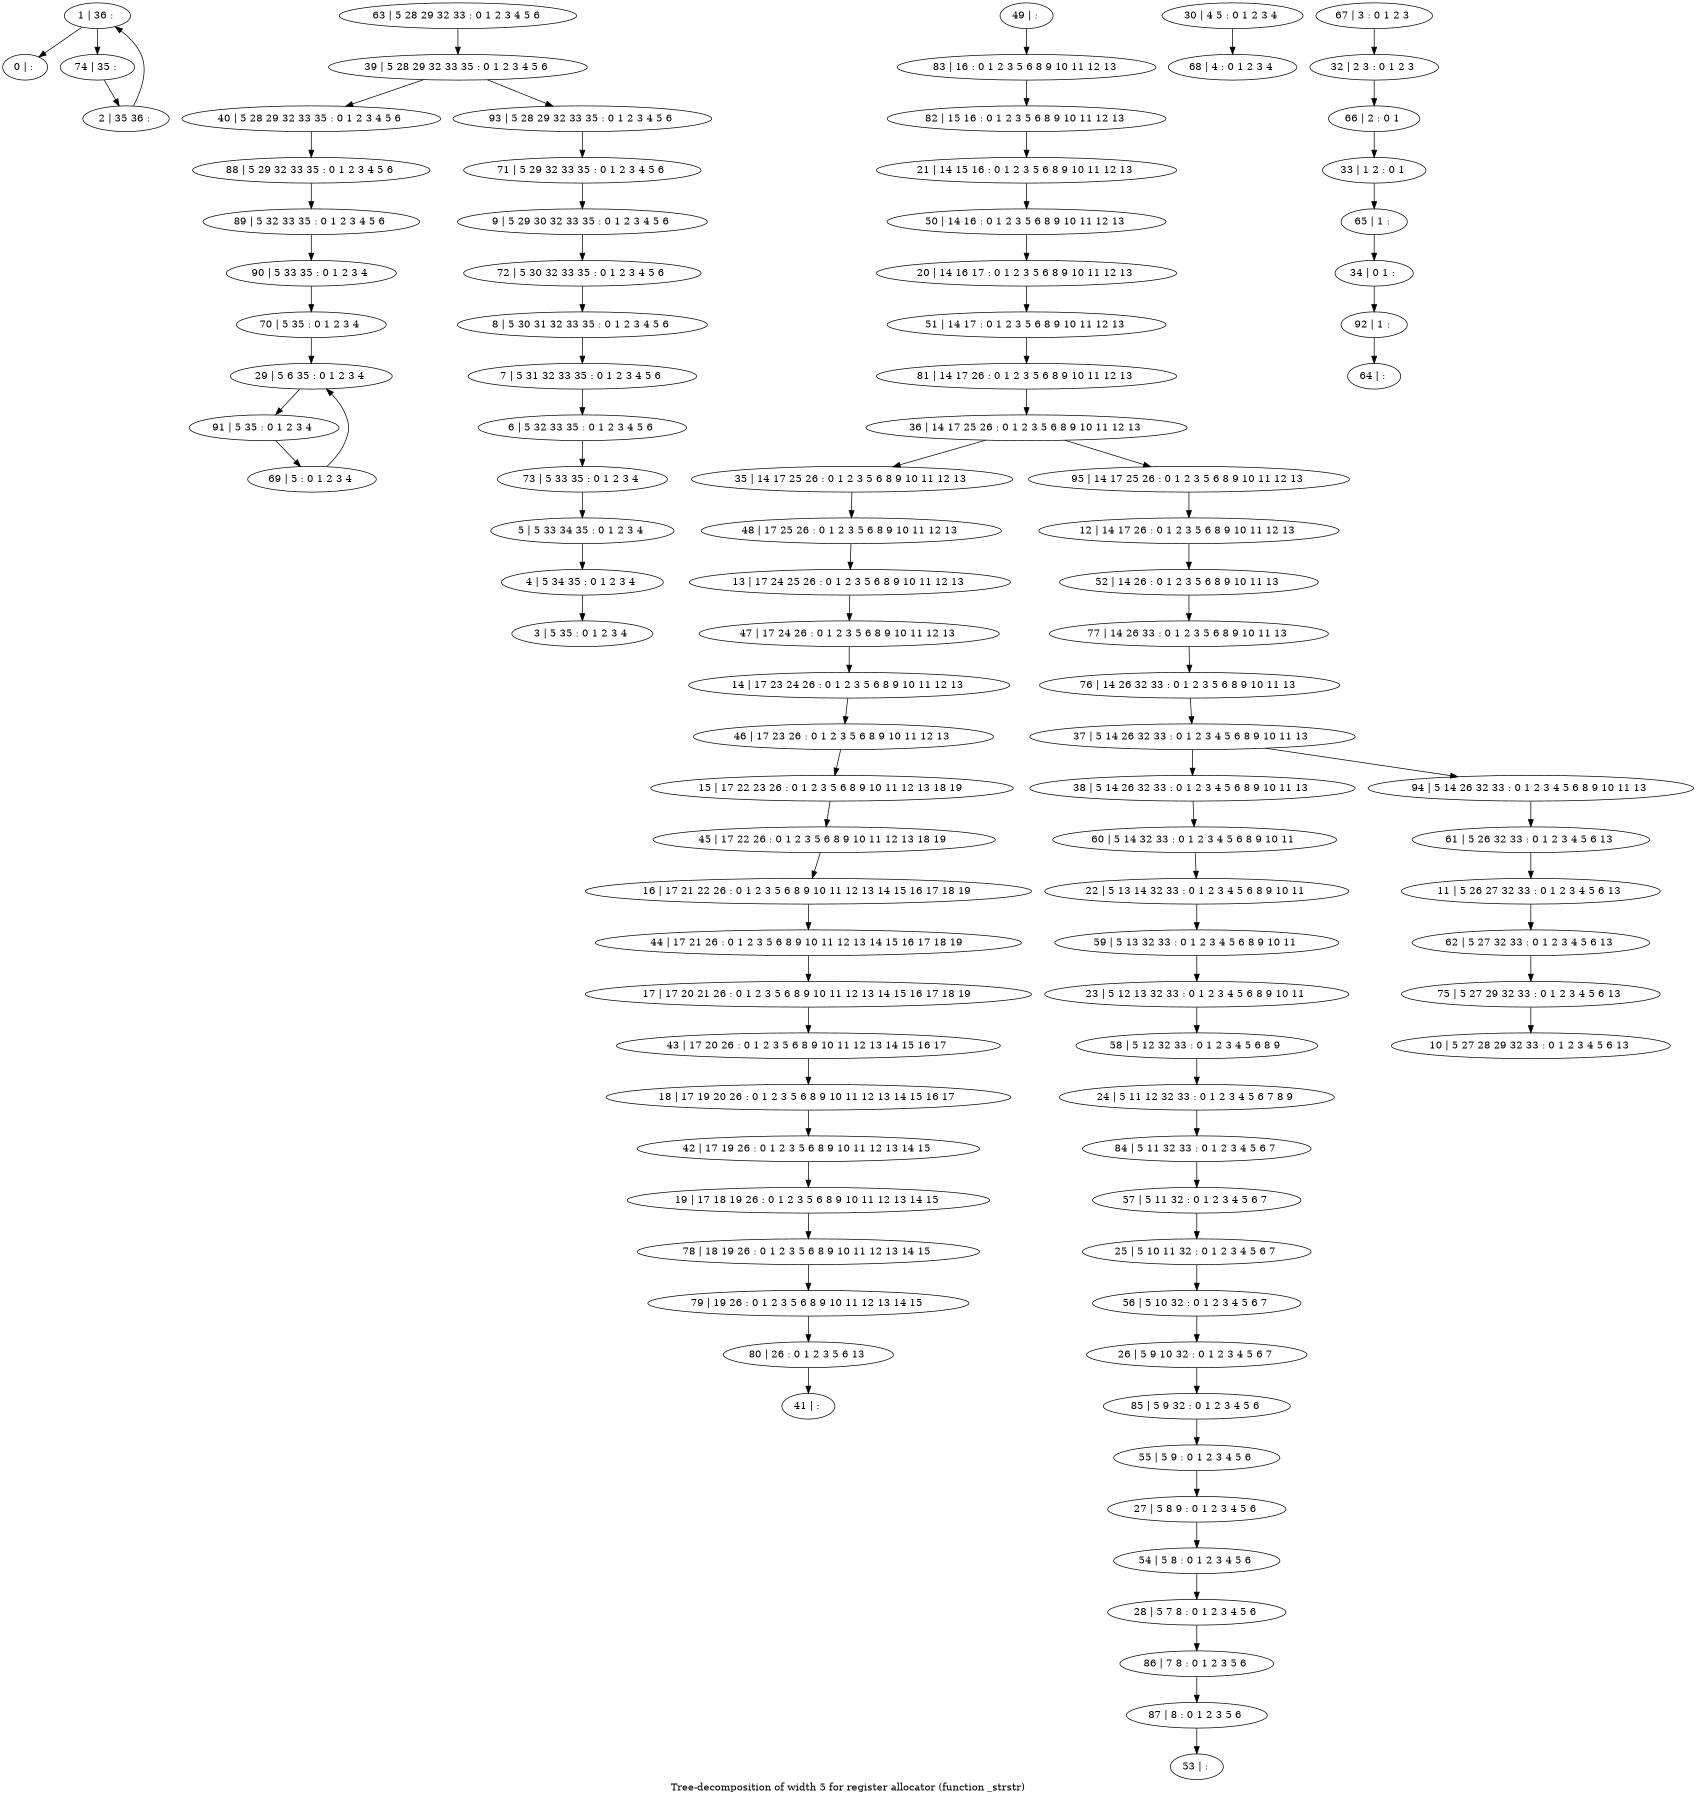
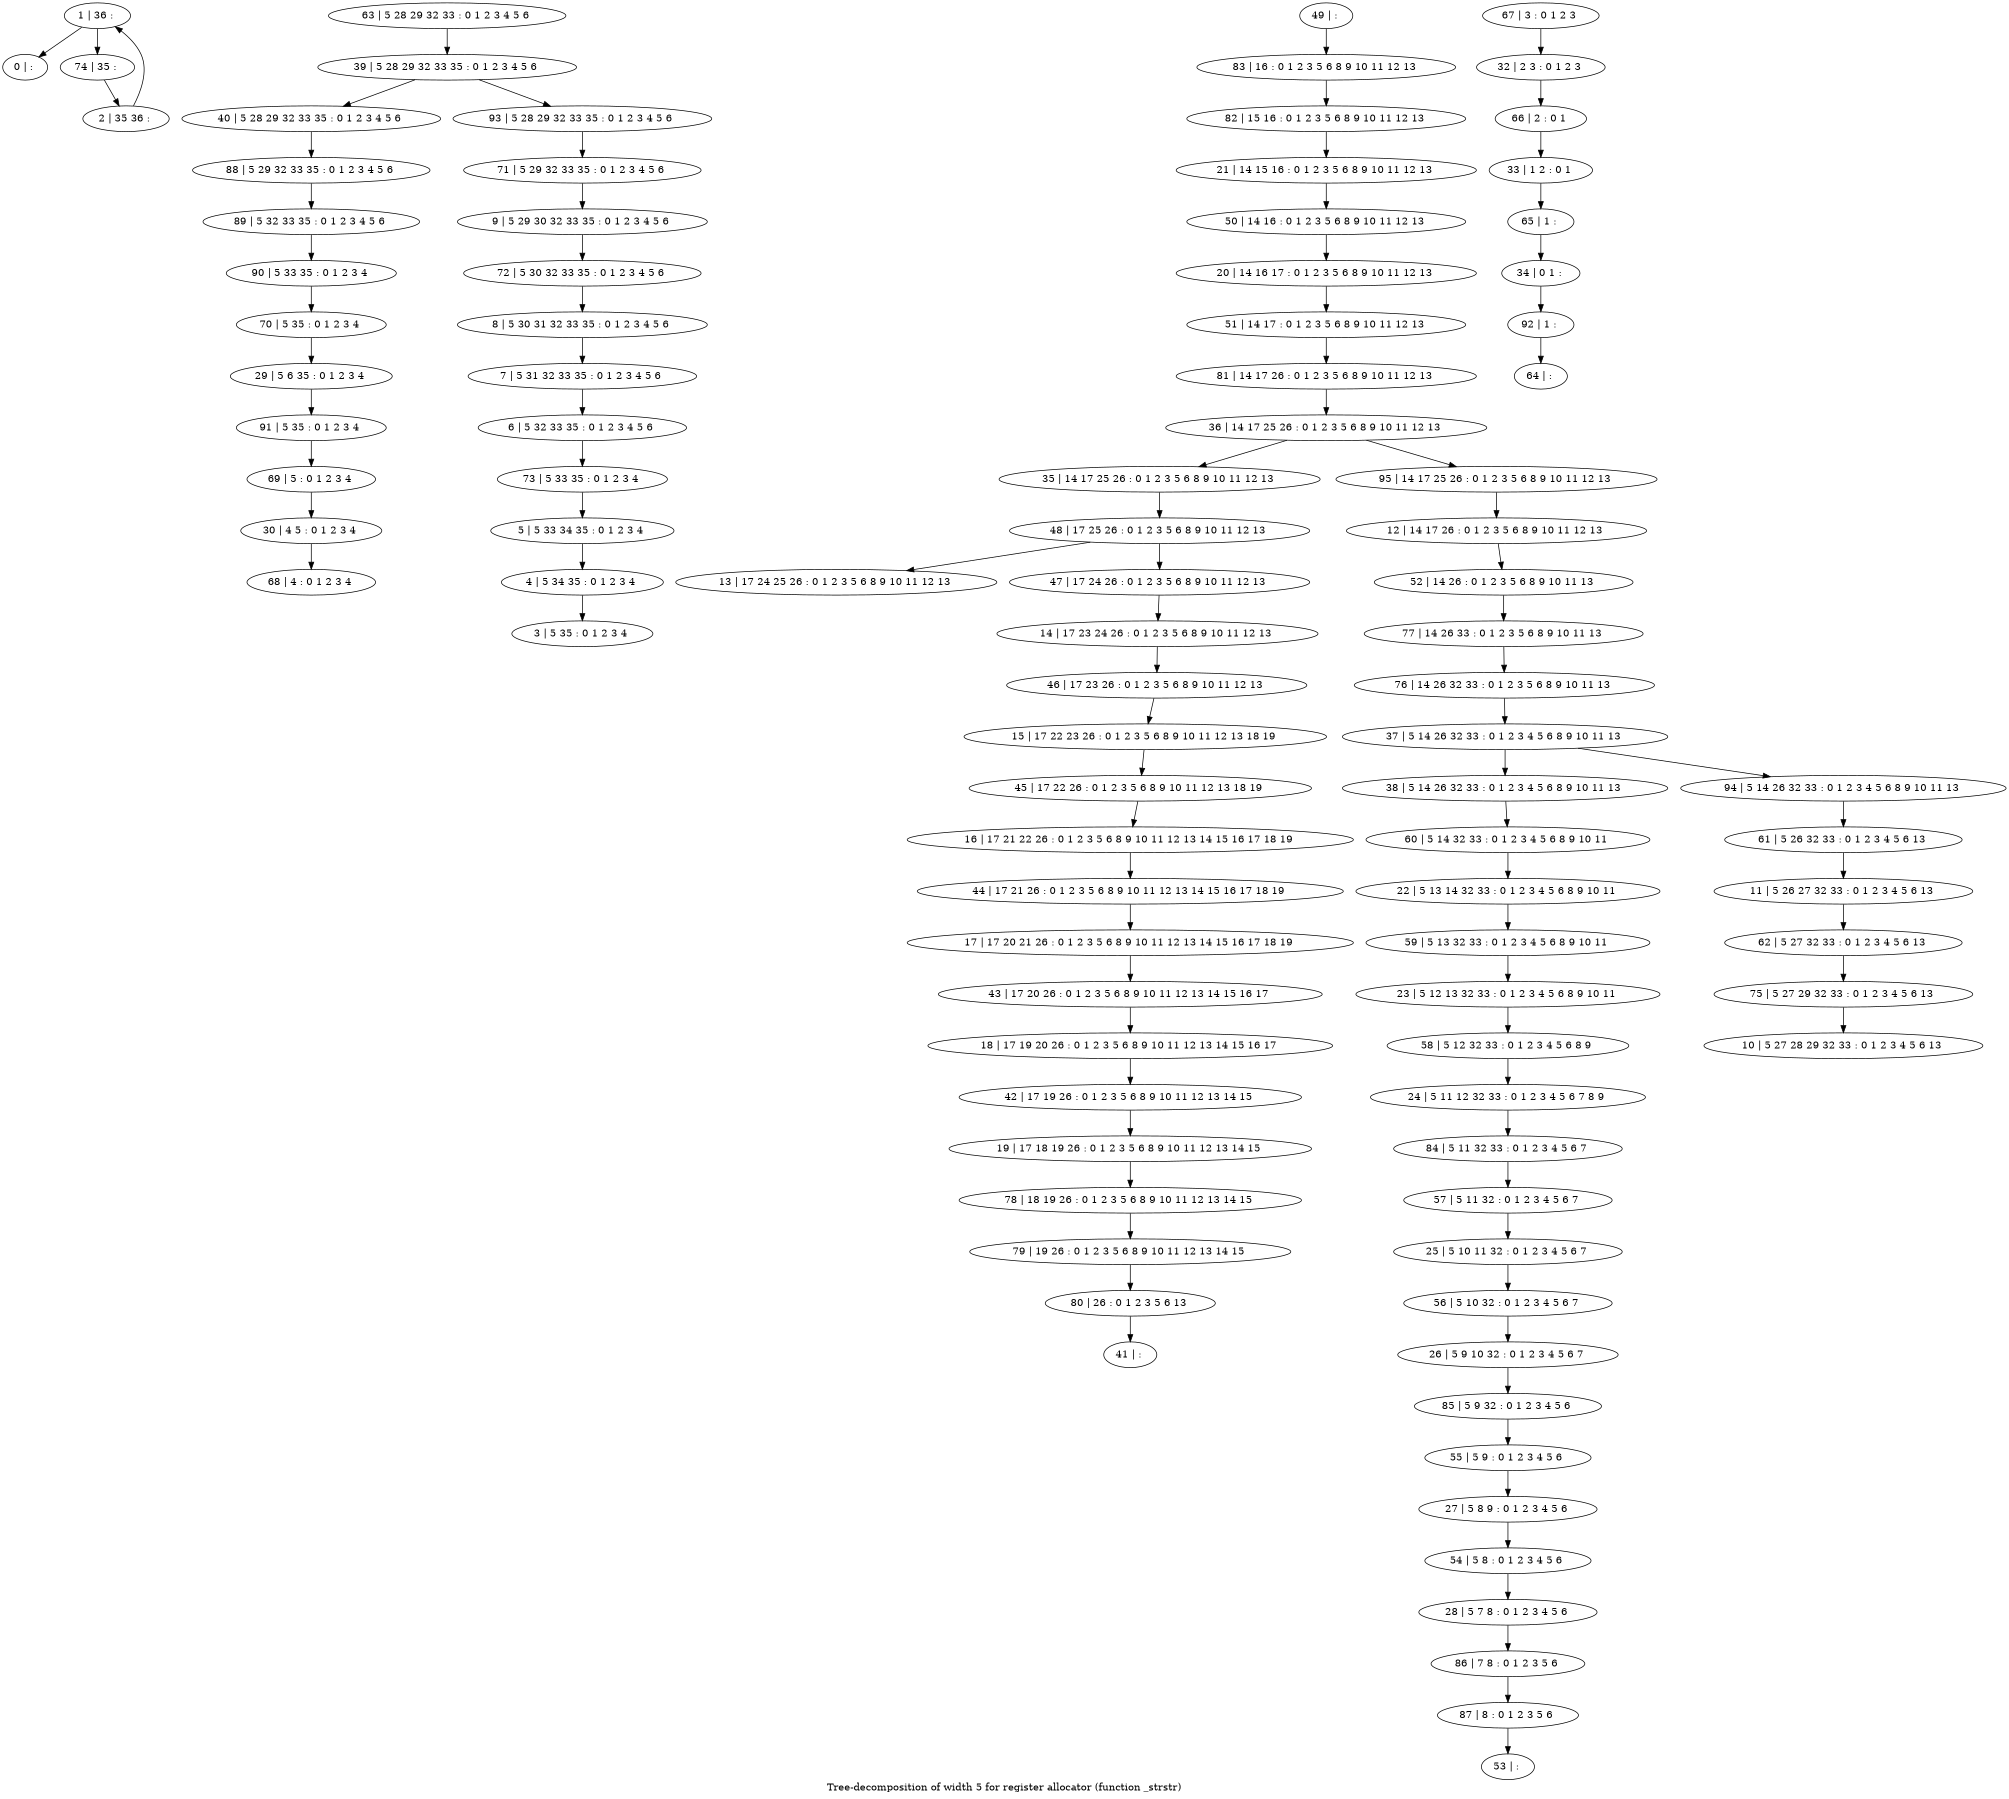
(348, 431) -> (311, 501)
(850, 604) -> (1160, 553)
